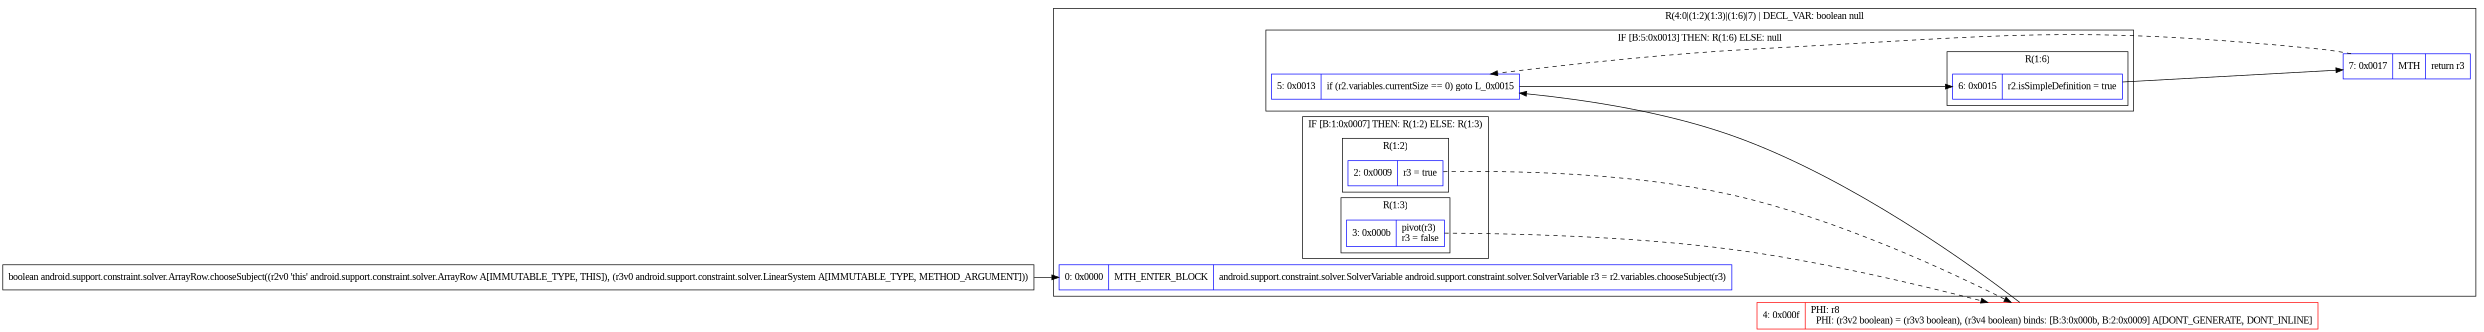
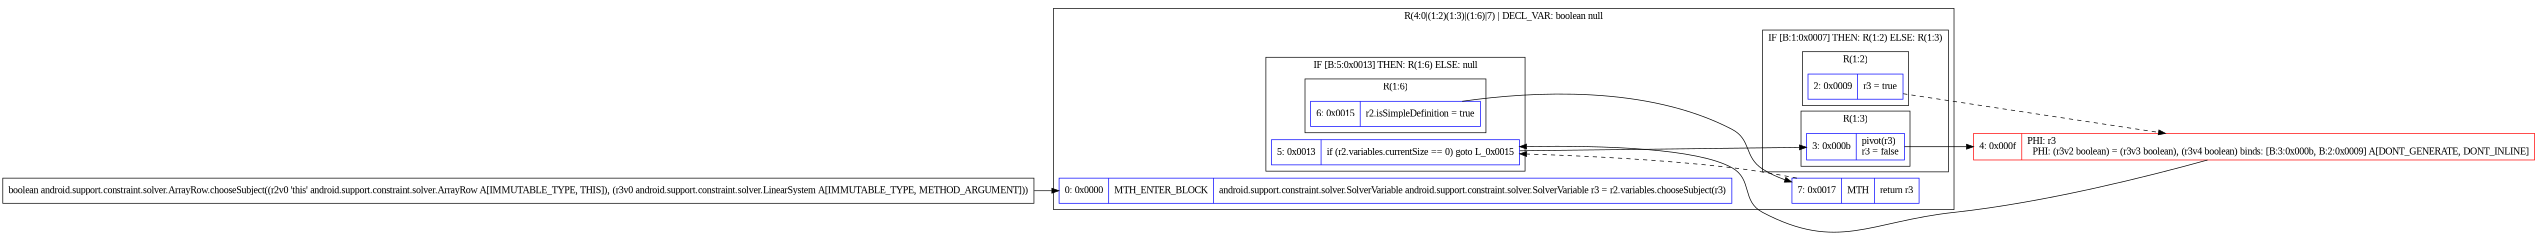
(1732, 87) -> (1680, 149)
(1715, 247) -> (1935, 147)
(1827, 310) -> (2043, 141)
